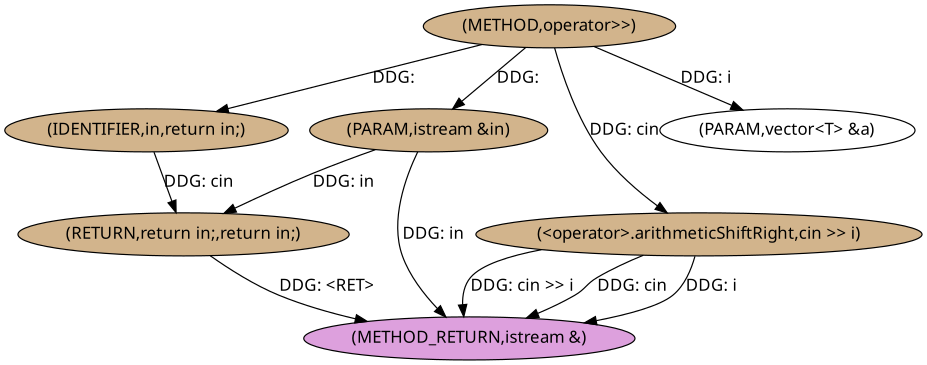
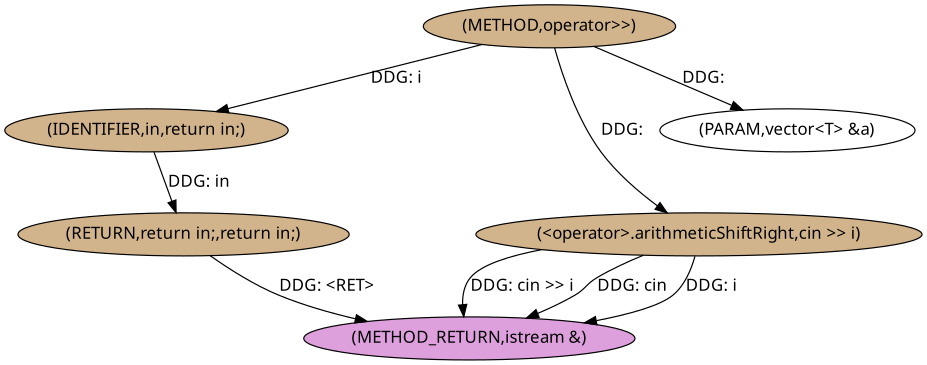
(396, 78) -> (396, 78)
(706, 78) -> (706, 78)
(429, 130) -> none
(625, 130) -> (625, 130)
(199, 182) -> (199, 182)
